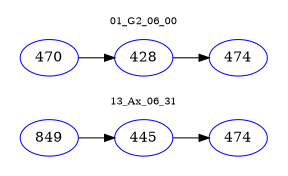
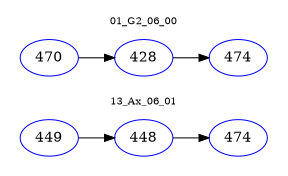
(144, 102) -> (144, 102)
(49, 138) -> (49, 138)
(144, 138) -> (144, 138)
